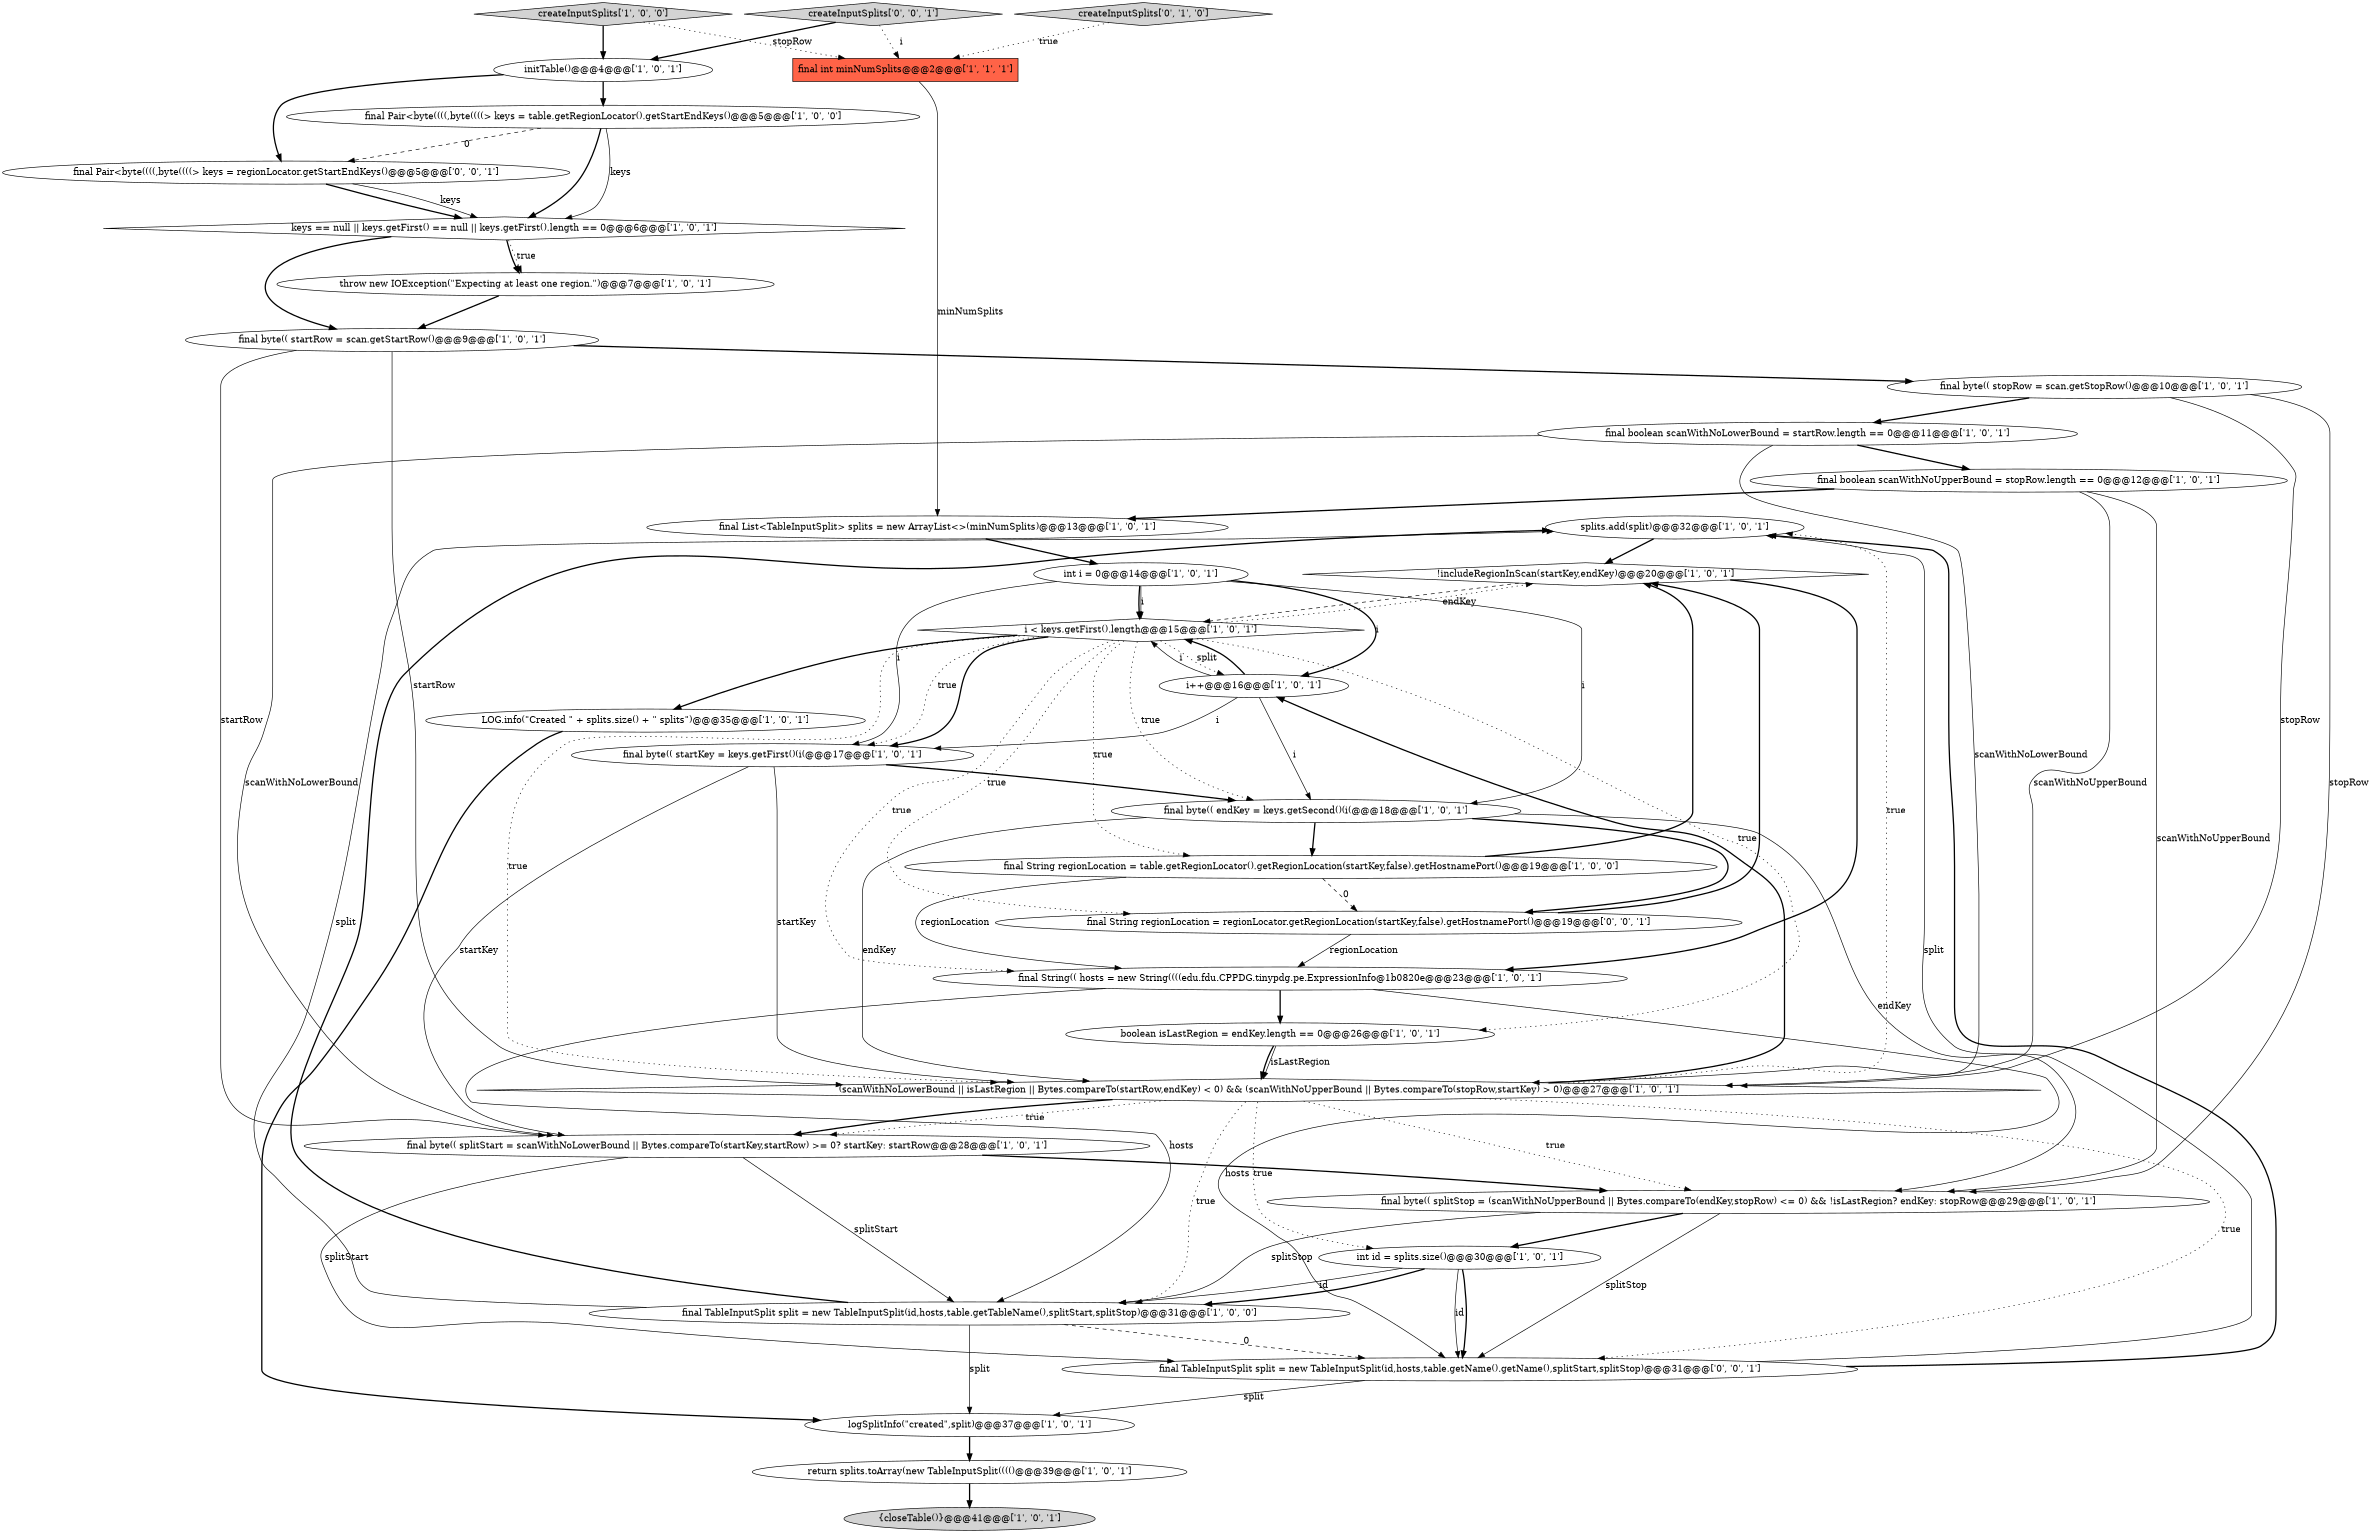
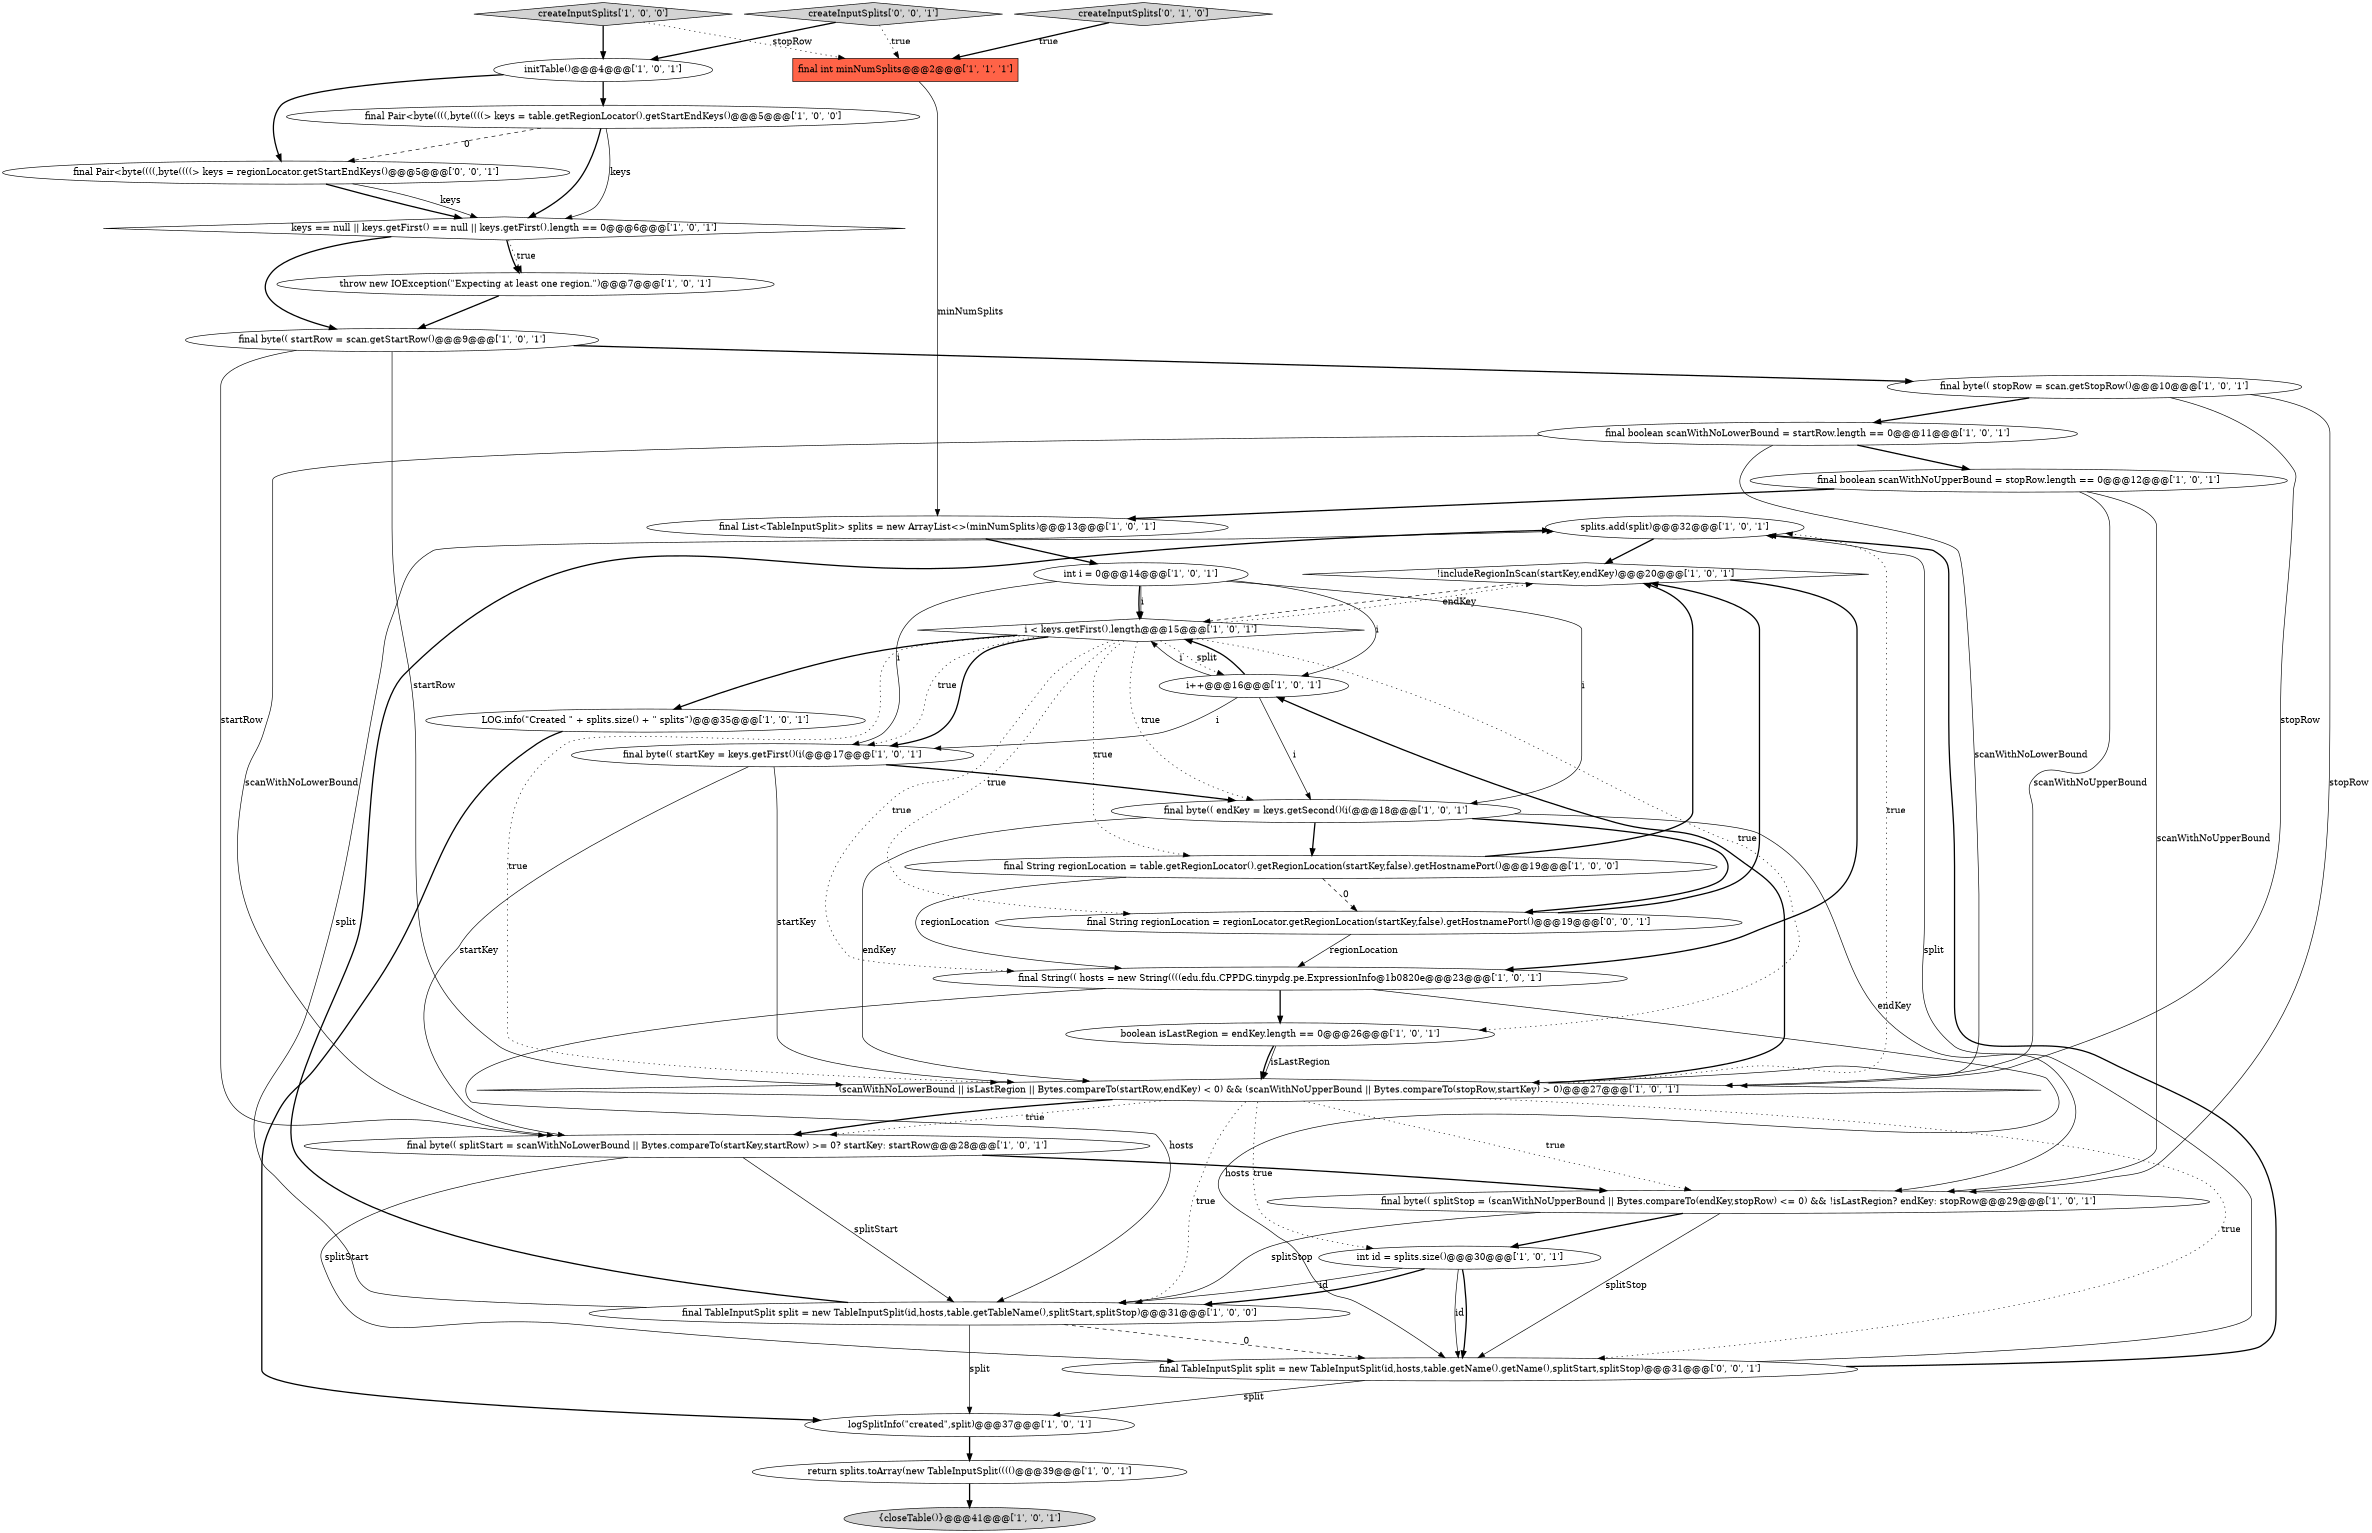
(1034, 40) -> (1034, 40)
(901, 42) -> (901, 42)
(1339, 601) -> (1339, 601)
